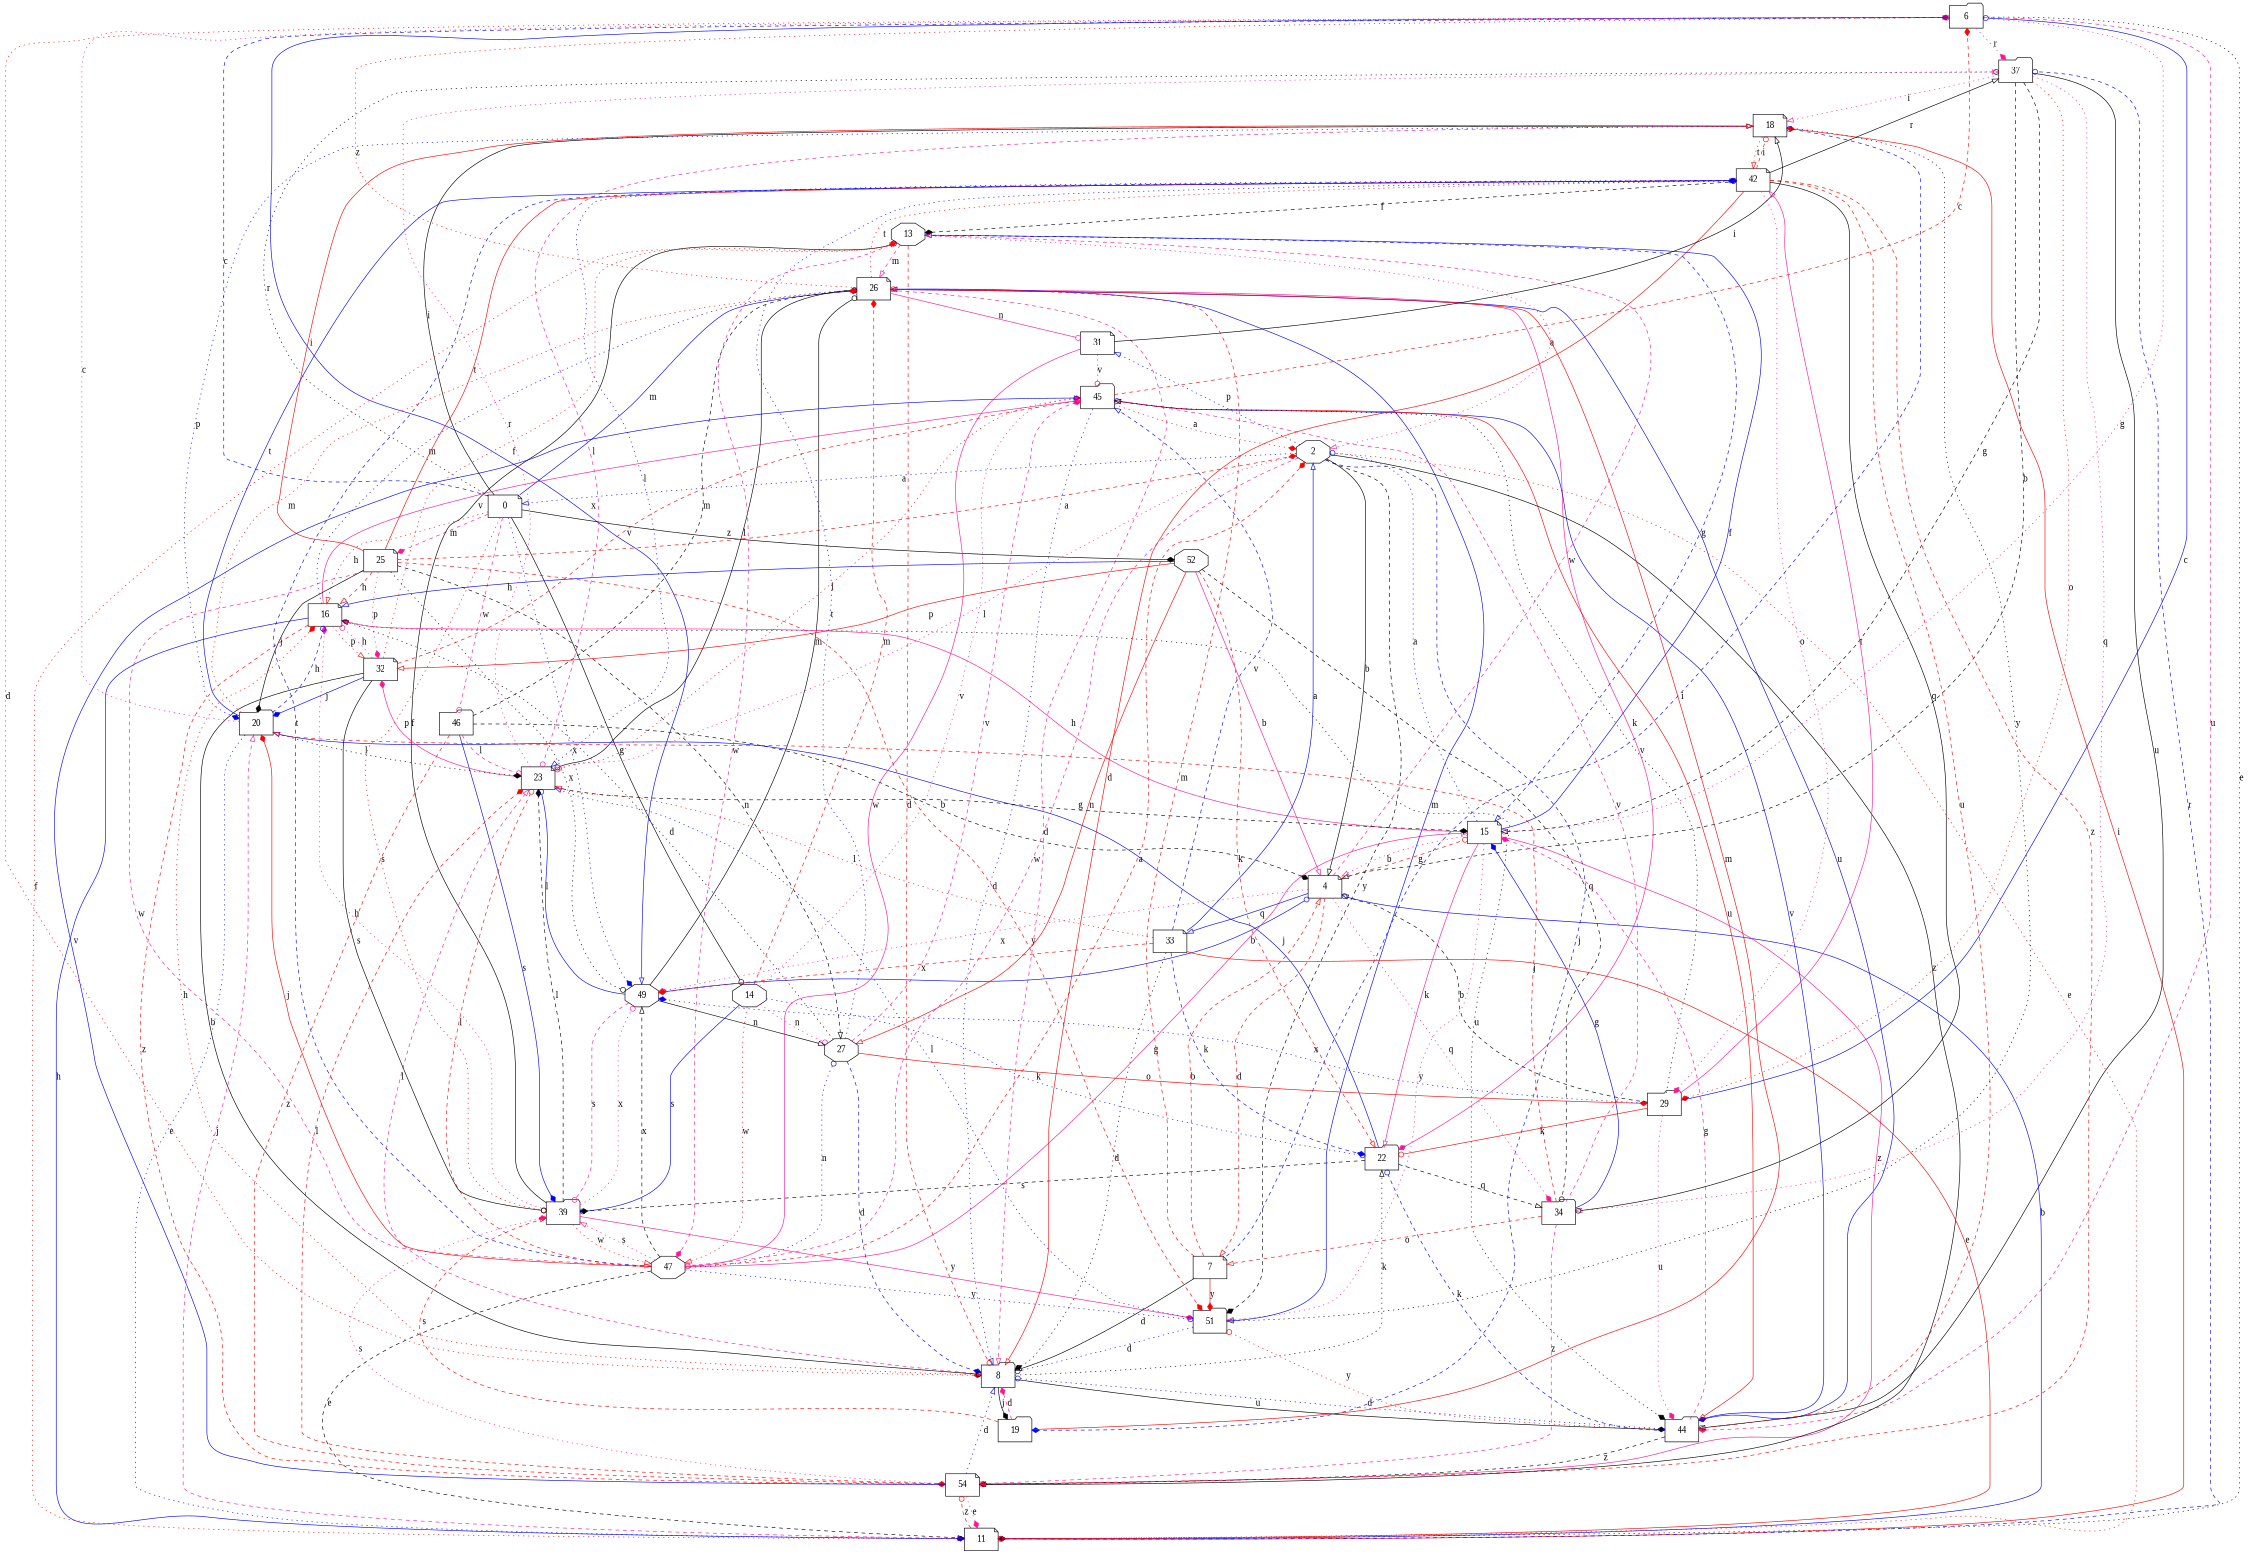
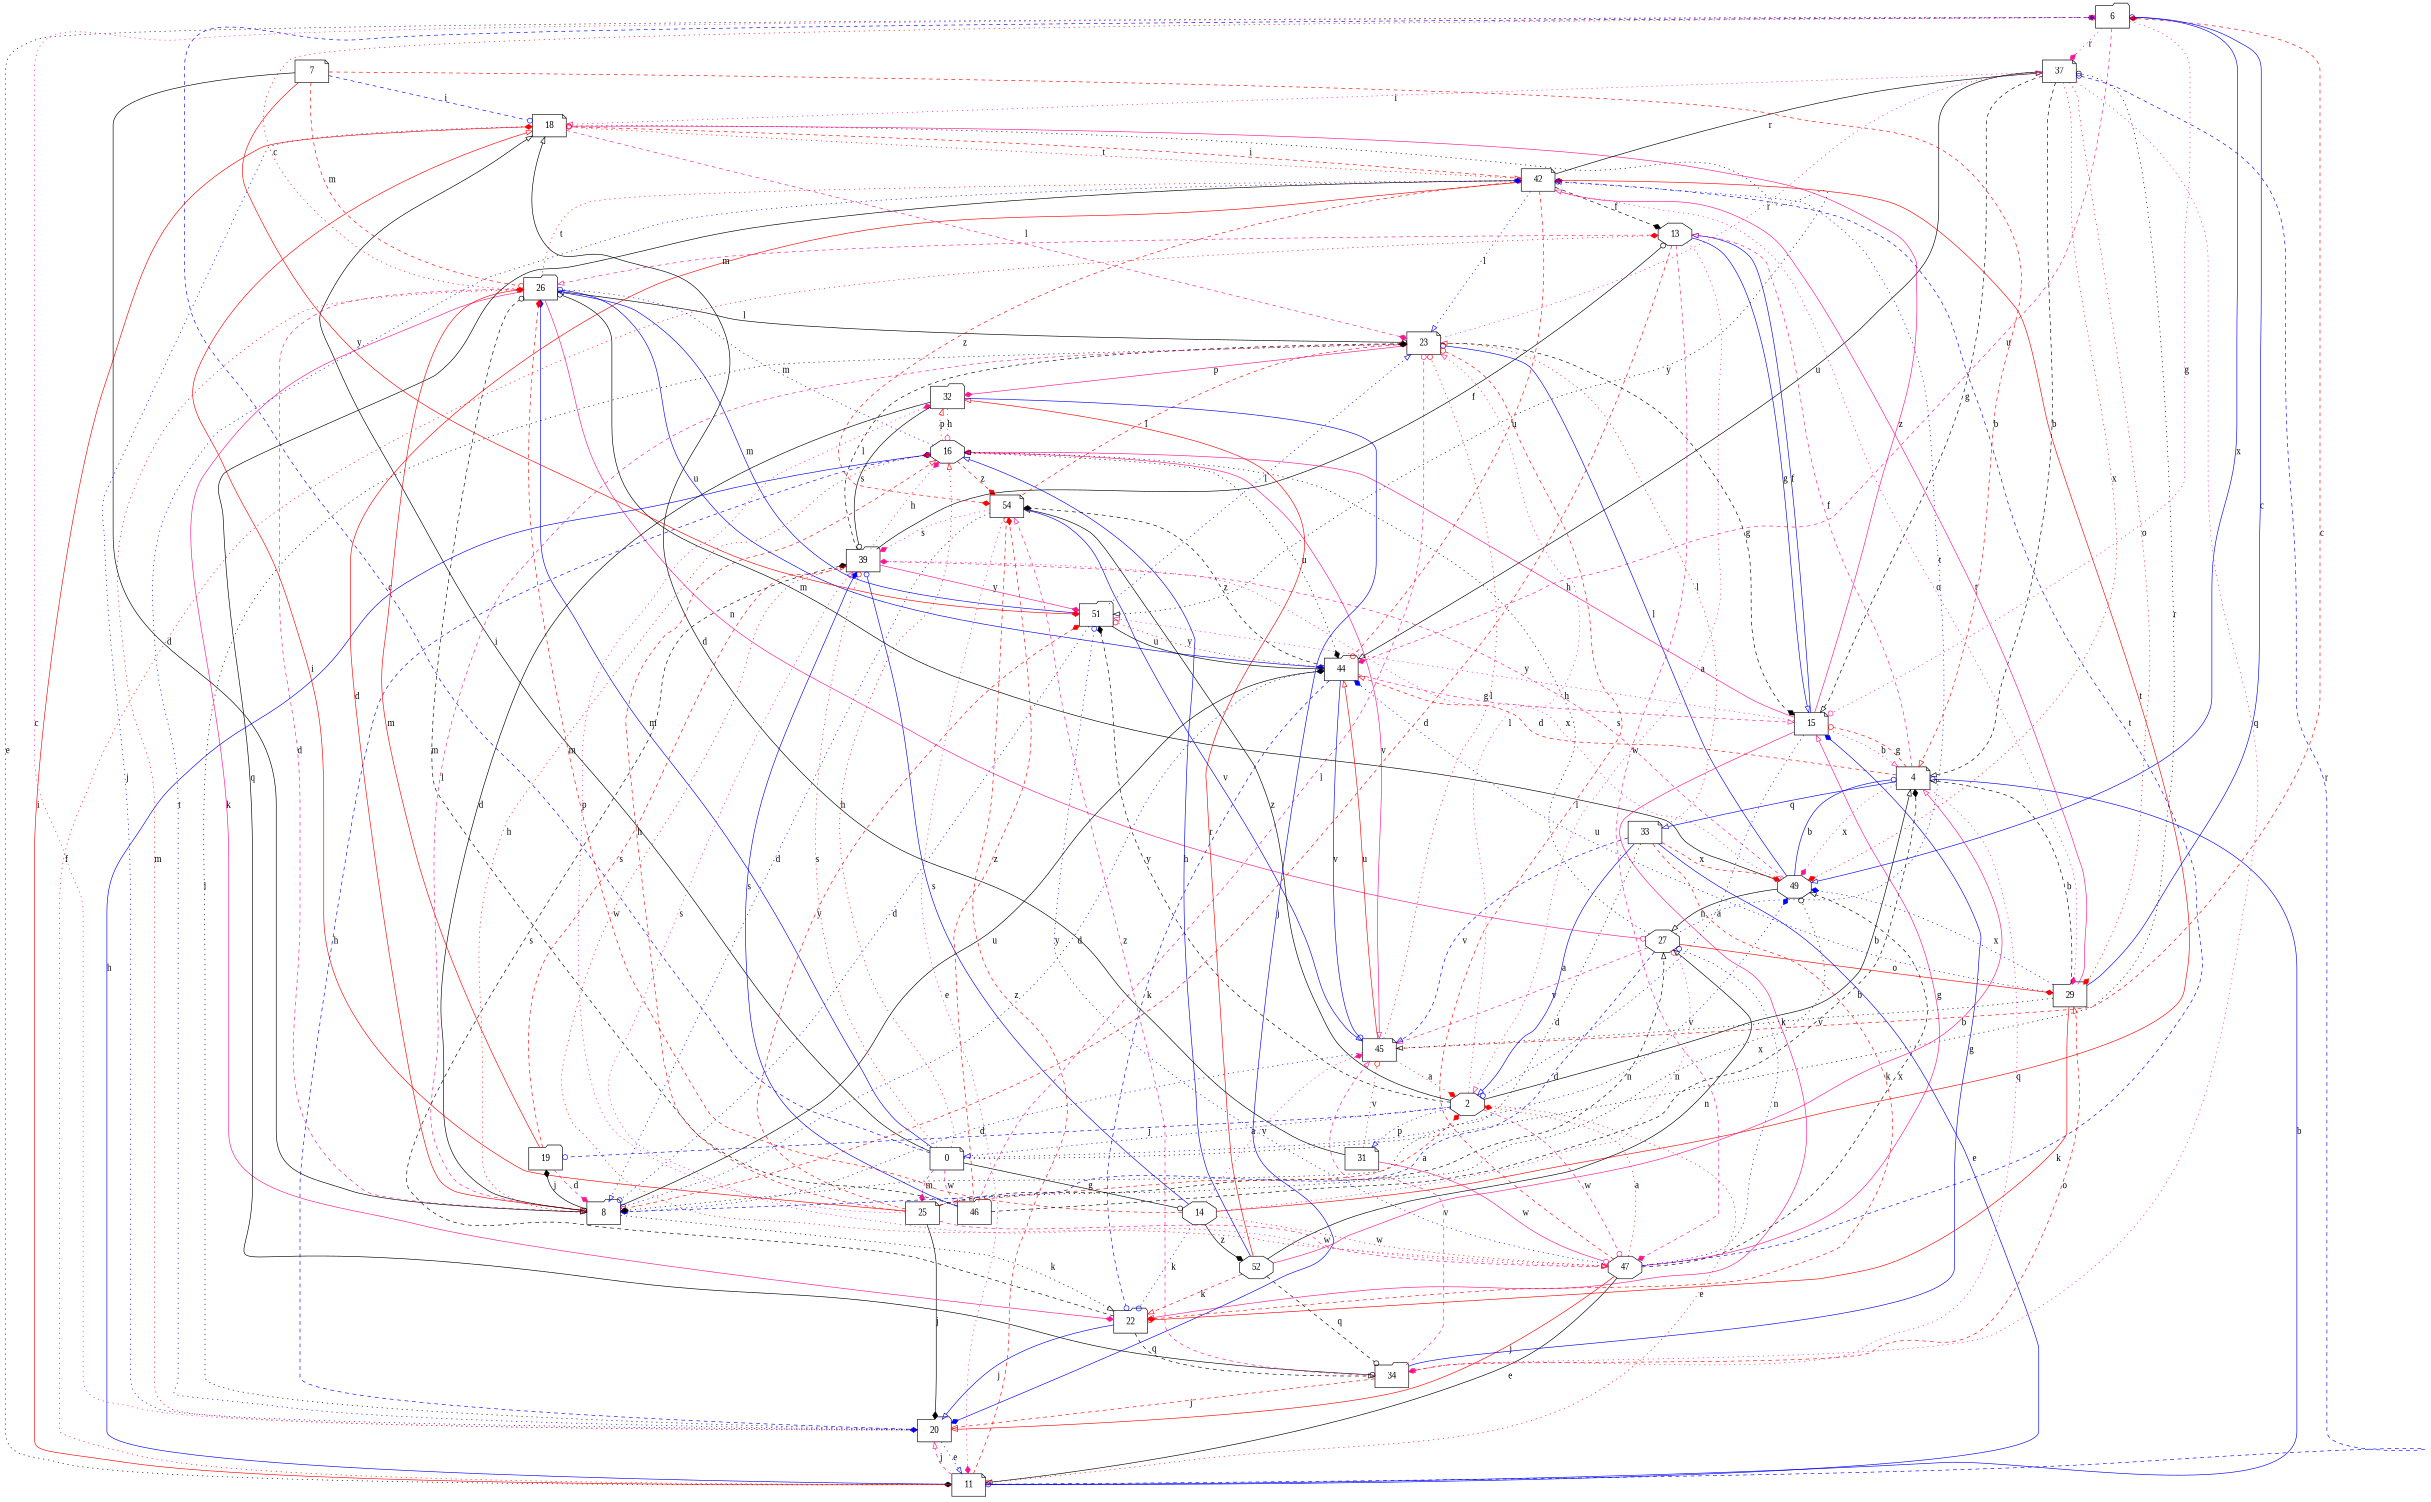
(2016, 71) -> (2059, 71)
(6, 91) -> none
(358, 153) -> (275, 153)
(869, 154) -> (983, 233)
(945, 188) -> (2185, 892)
(550, 196) -> (153, 604)
(1734, 234) -> (705, 642)
(1690, 267) -> (1780, 458)
(874, 289) -> (541, 289)
(983, 315) -> (956, 754)
(595, 364) -> none
(1098, 398) -> (1379, 1050)
(198, 425) -> (128, 778)
(717, 483) -> none
(843, 547) -> (1218, 1243)
none -> (2116, 547)
(1572, 561) -> (1828, 506)
(325, 615) -> (948, 452)
(931, 615) -> (1211, 832)
none -> (1212, 660)
(381, 669) -> (948, 398)
(983, 728) -> (1532, 993)
(575, 751) -> (1691, 1023)
(672, 832) -> (1567, 697)
(1074, 851) -> (1583, 1167)
(1096, 944) -> (1622, 1147)
(213, 1023) -> (481, 805)
(1236, 1060) -> (1610, 744)
(1542, 1065) -> (1031, 1133)
(1231, 1093) -> (1761, 1276)
(592, 1094) -> (1376, 612)
(1702, 1109) -> (1561, 709)
(330, 1124) -> (1301, 1407)
(1388, 1240) -> (1889, 1343)
(1658, 1265) -> (1704, 892)
(1988, 1364) -> (1930, 1458)
(56, 1437) -> (107, 1100)
(1781, 1437) -> (1490, 147)
(437, 1493) -> (1323, 1425)
